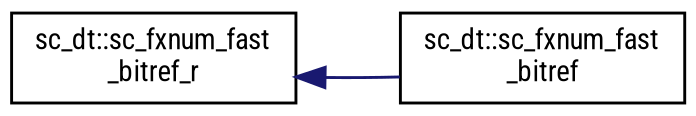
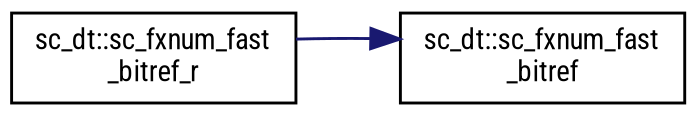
(363, 78) -> (333, 38)
